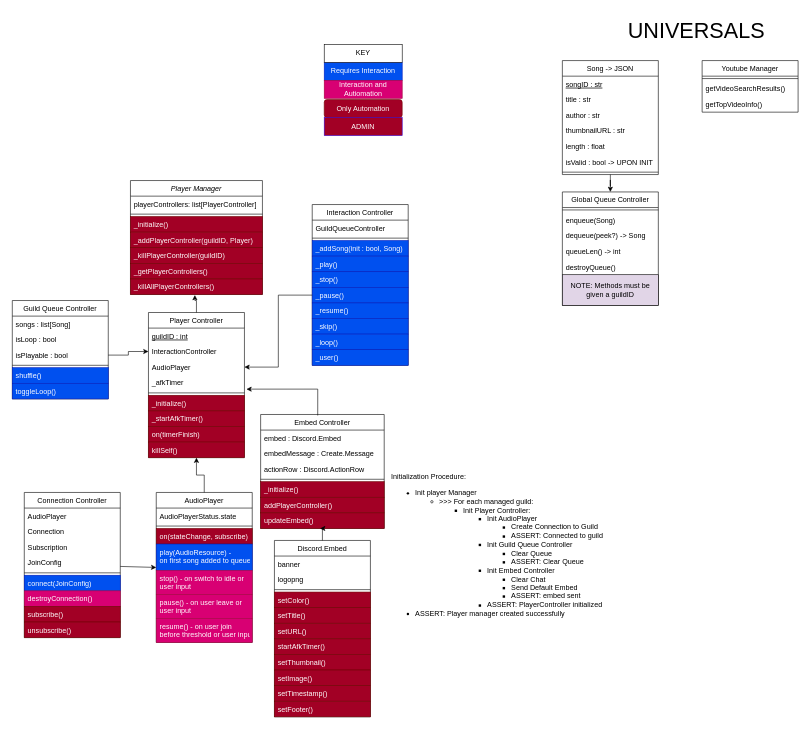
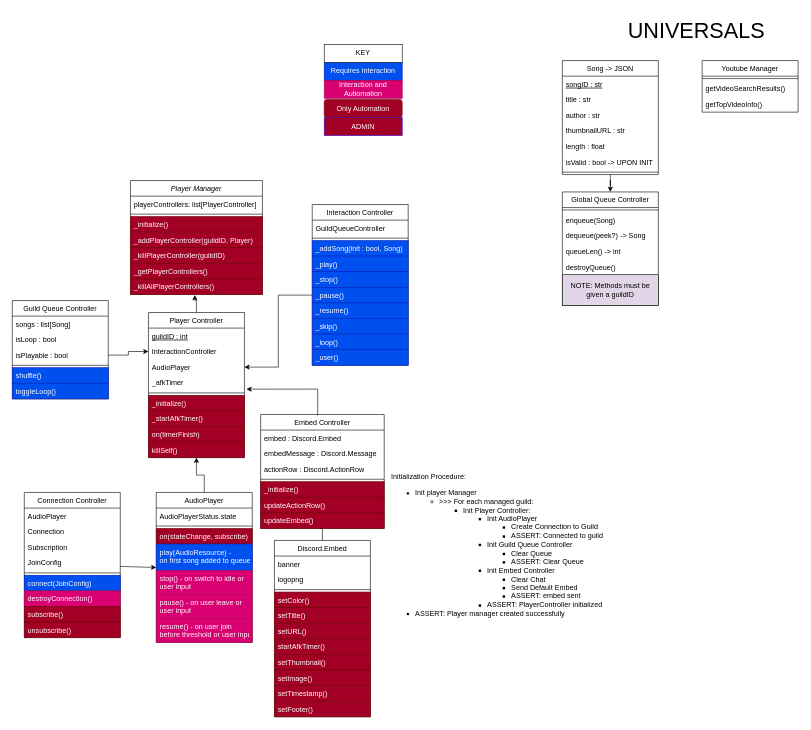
(319, 454) -> (320, 454)
(304, 505) -> (297, 505)
(323, 531) -> (323, 531)
